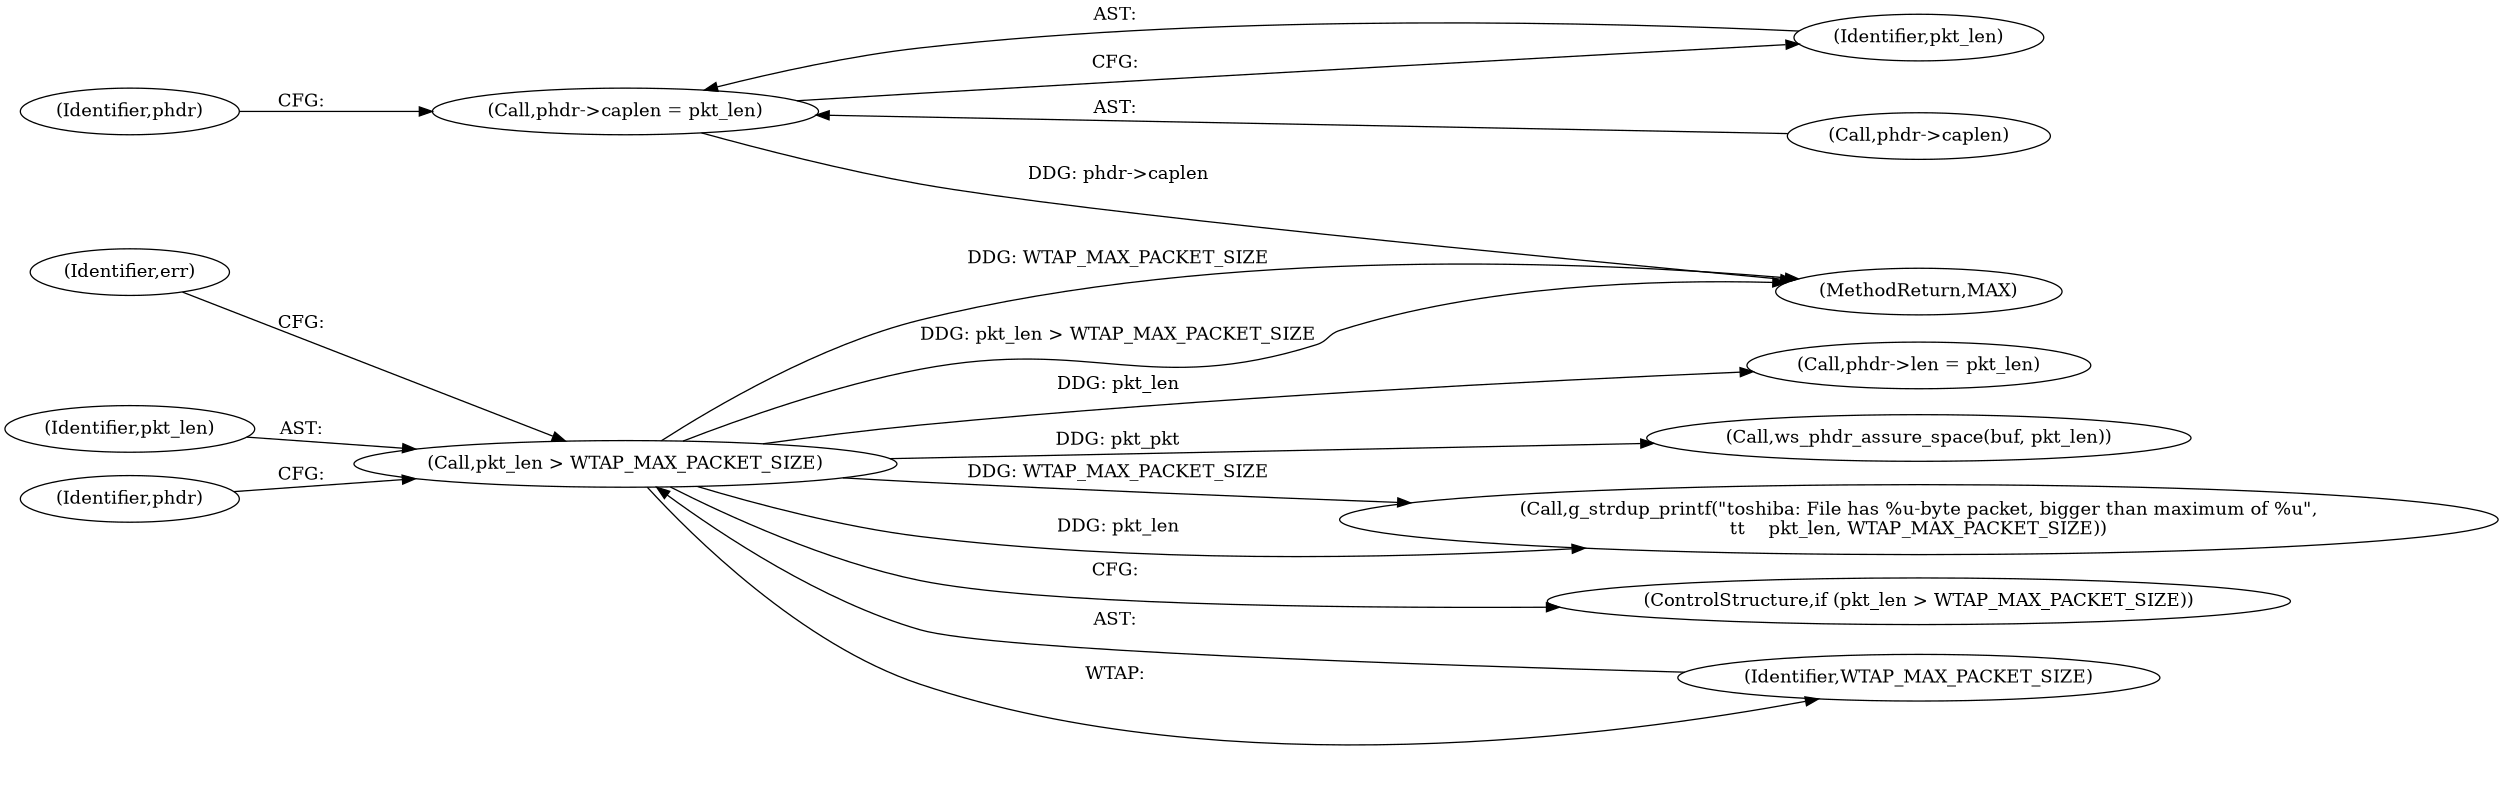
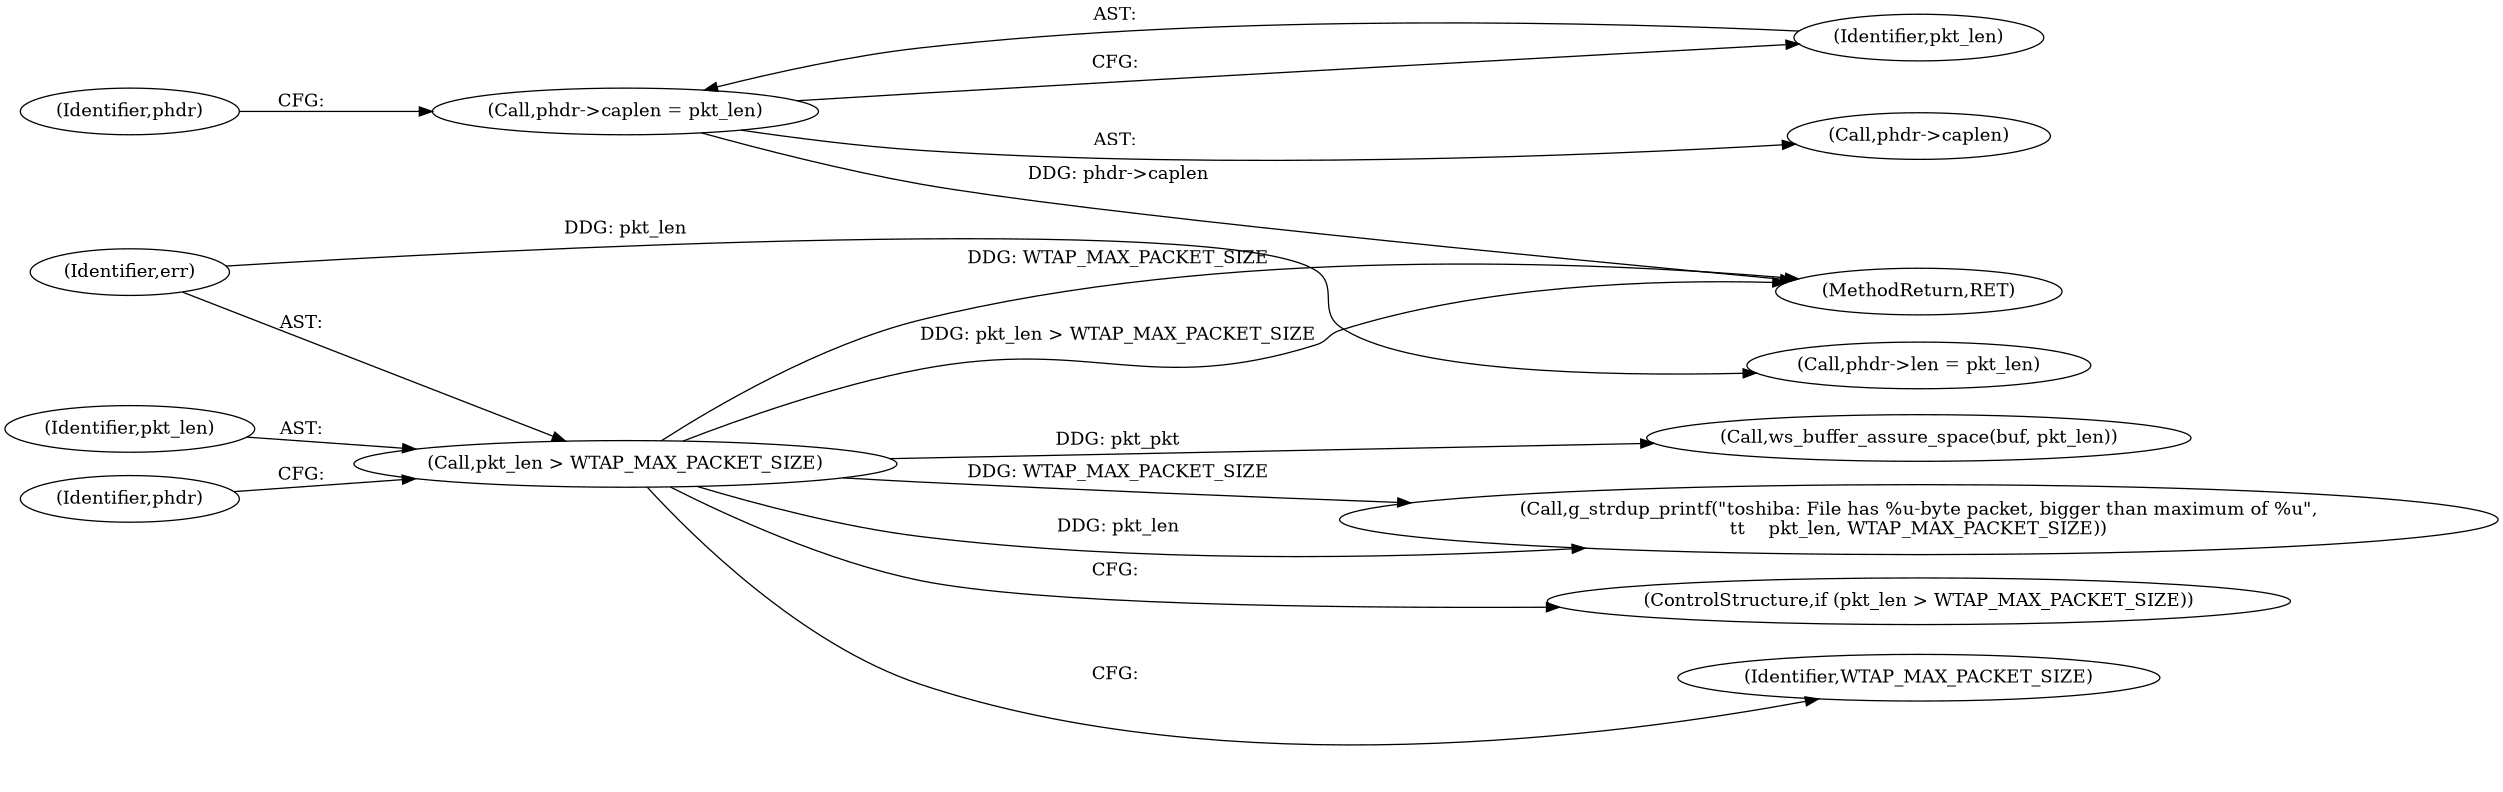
(1309, 124) -> (1261, 160)
(1919, 292) -> (1919, 292)
(304, 323) -> (304, 323)
(1251, 399) -> (1009, 239)
(1919, 438) -> (1919, 438)
(1158, 652) -> none
(1118, 674) -> (1118, 674)
